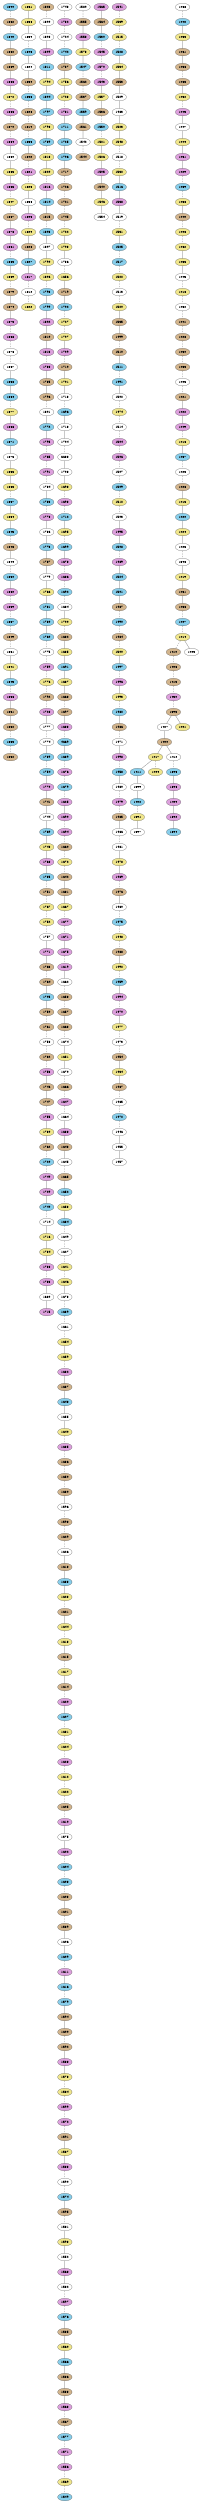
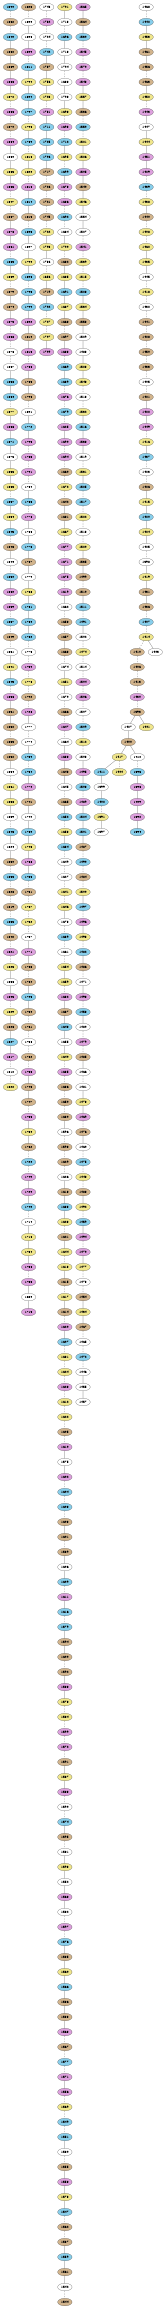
none -> (83, 232)
(47, 277) -> (29, 277)
(65, 367) -> none
(65, 457) -> (65, 82)
(11, 742) -> (11, 742)
(65, 742) -> (65, 367)
none -> (11, 772)
none -> (65, 2137)
